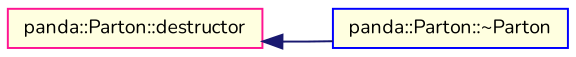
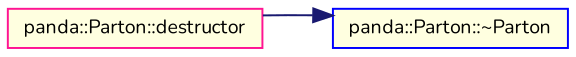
(308, 42) -> (288, 15)
